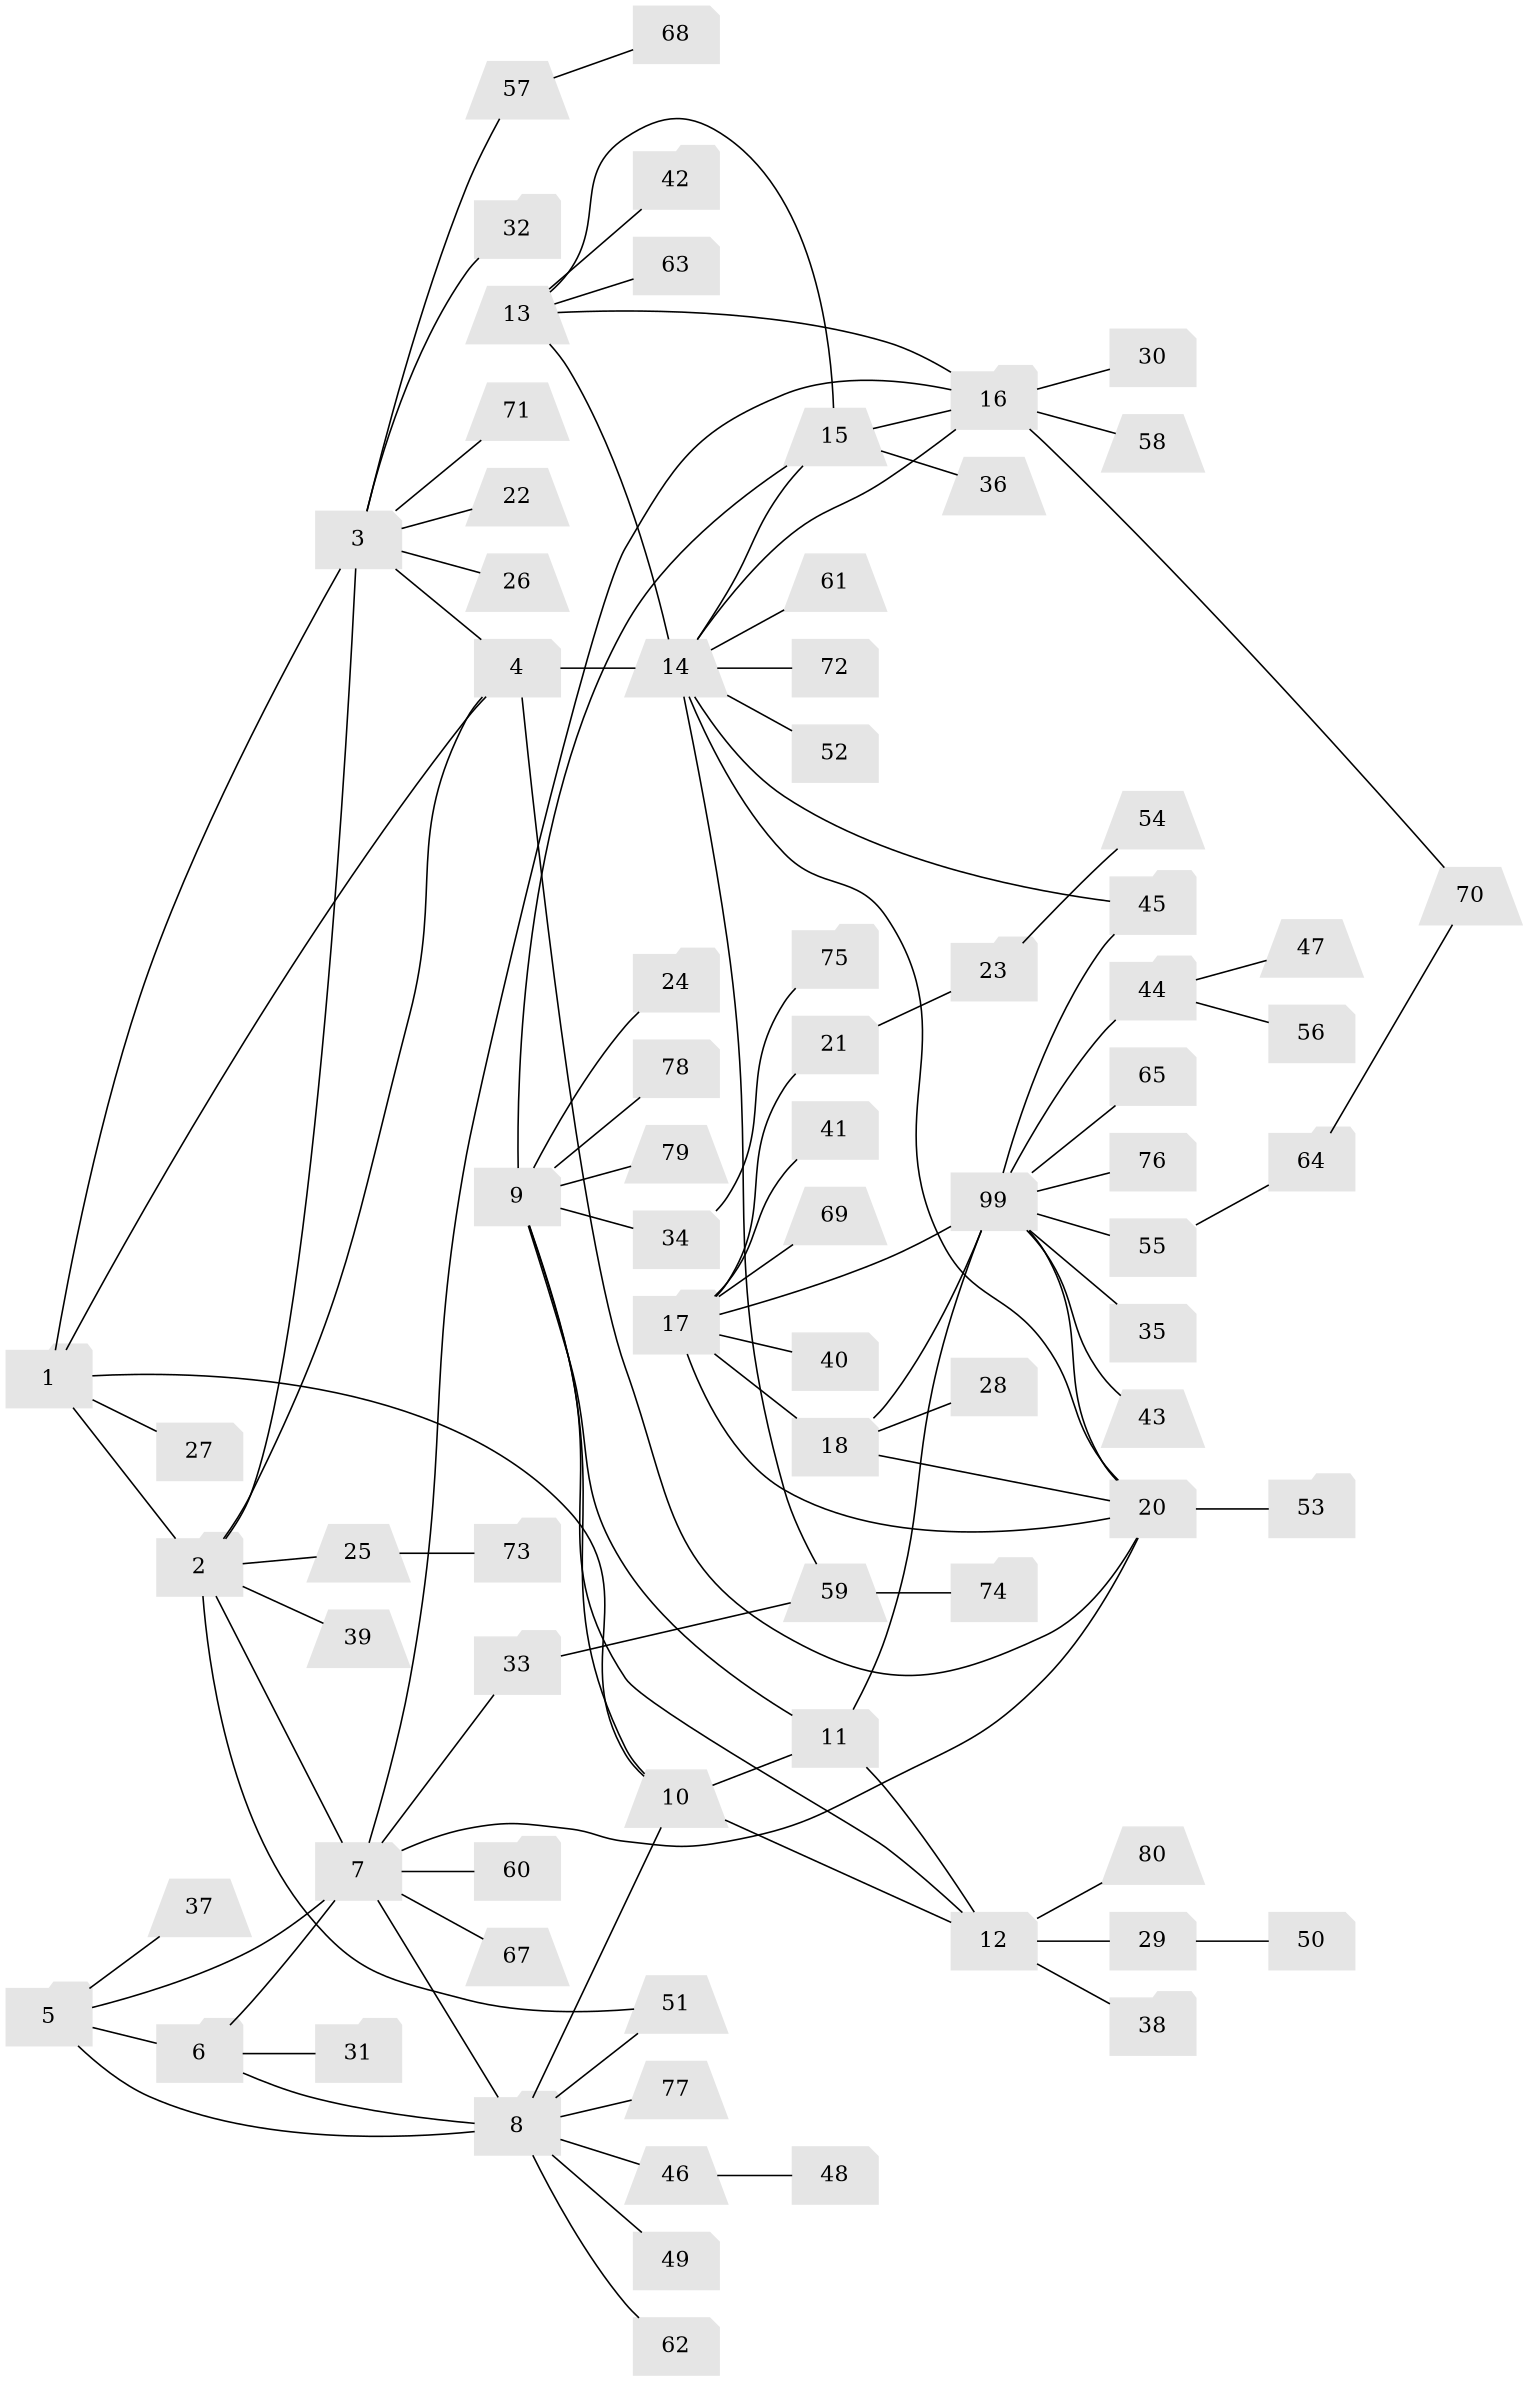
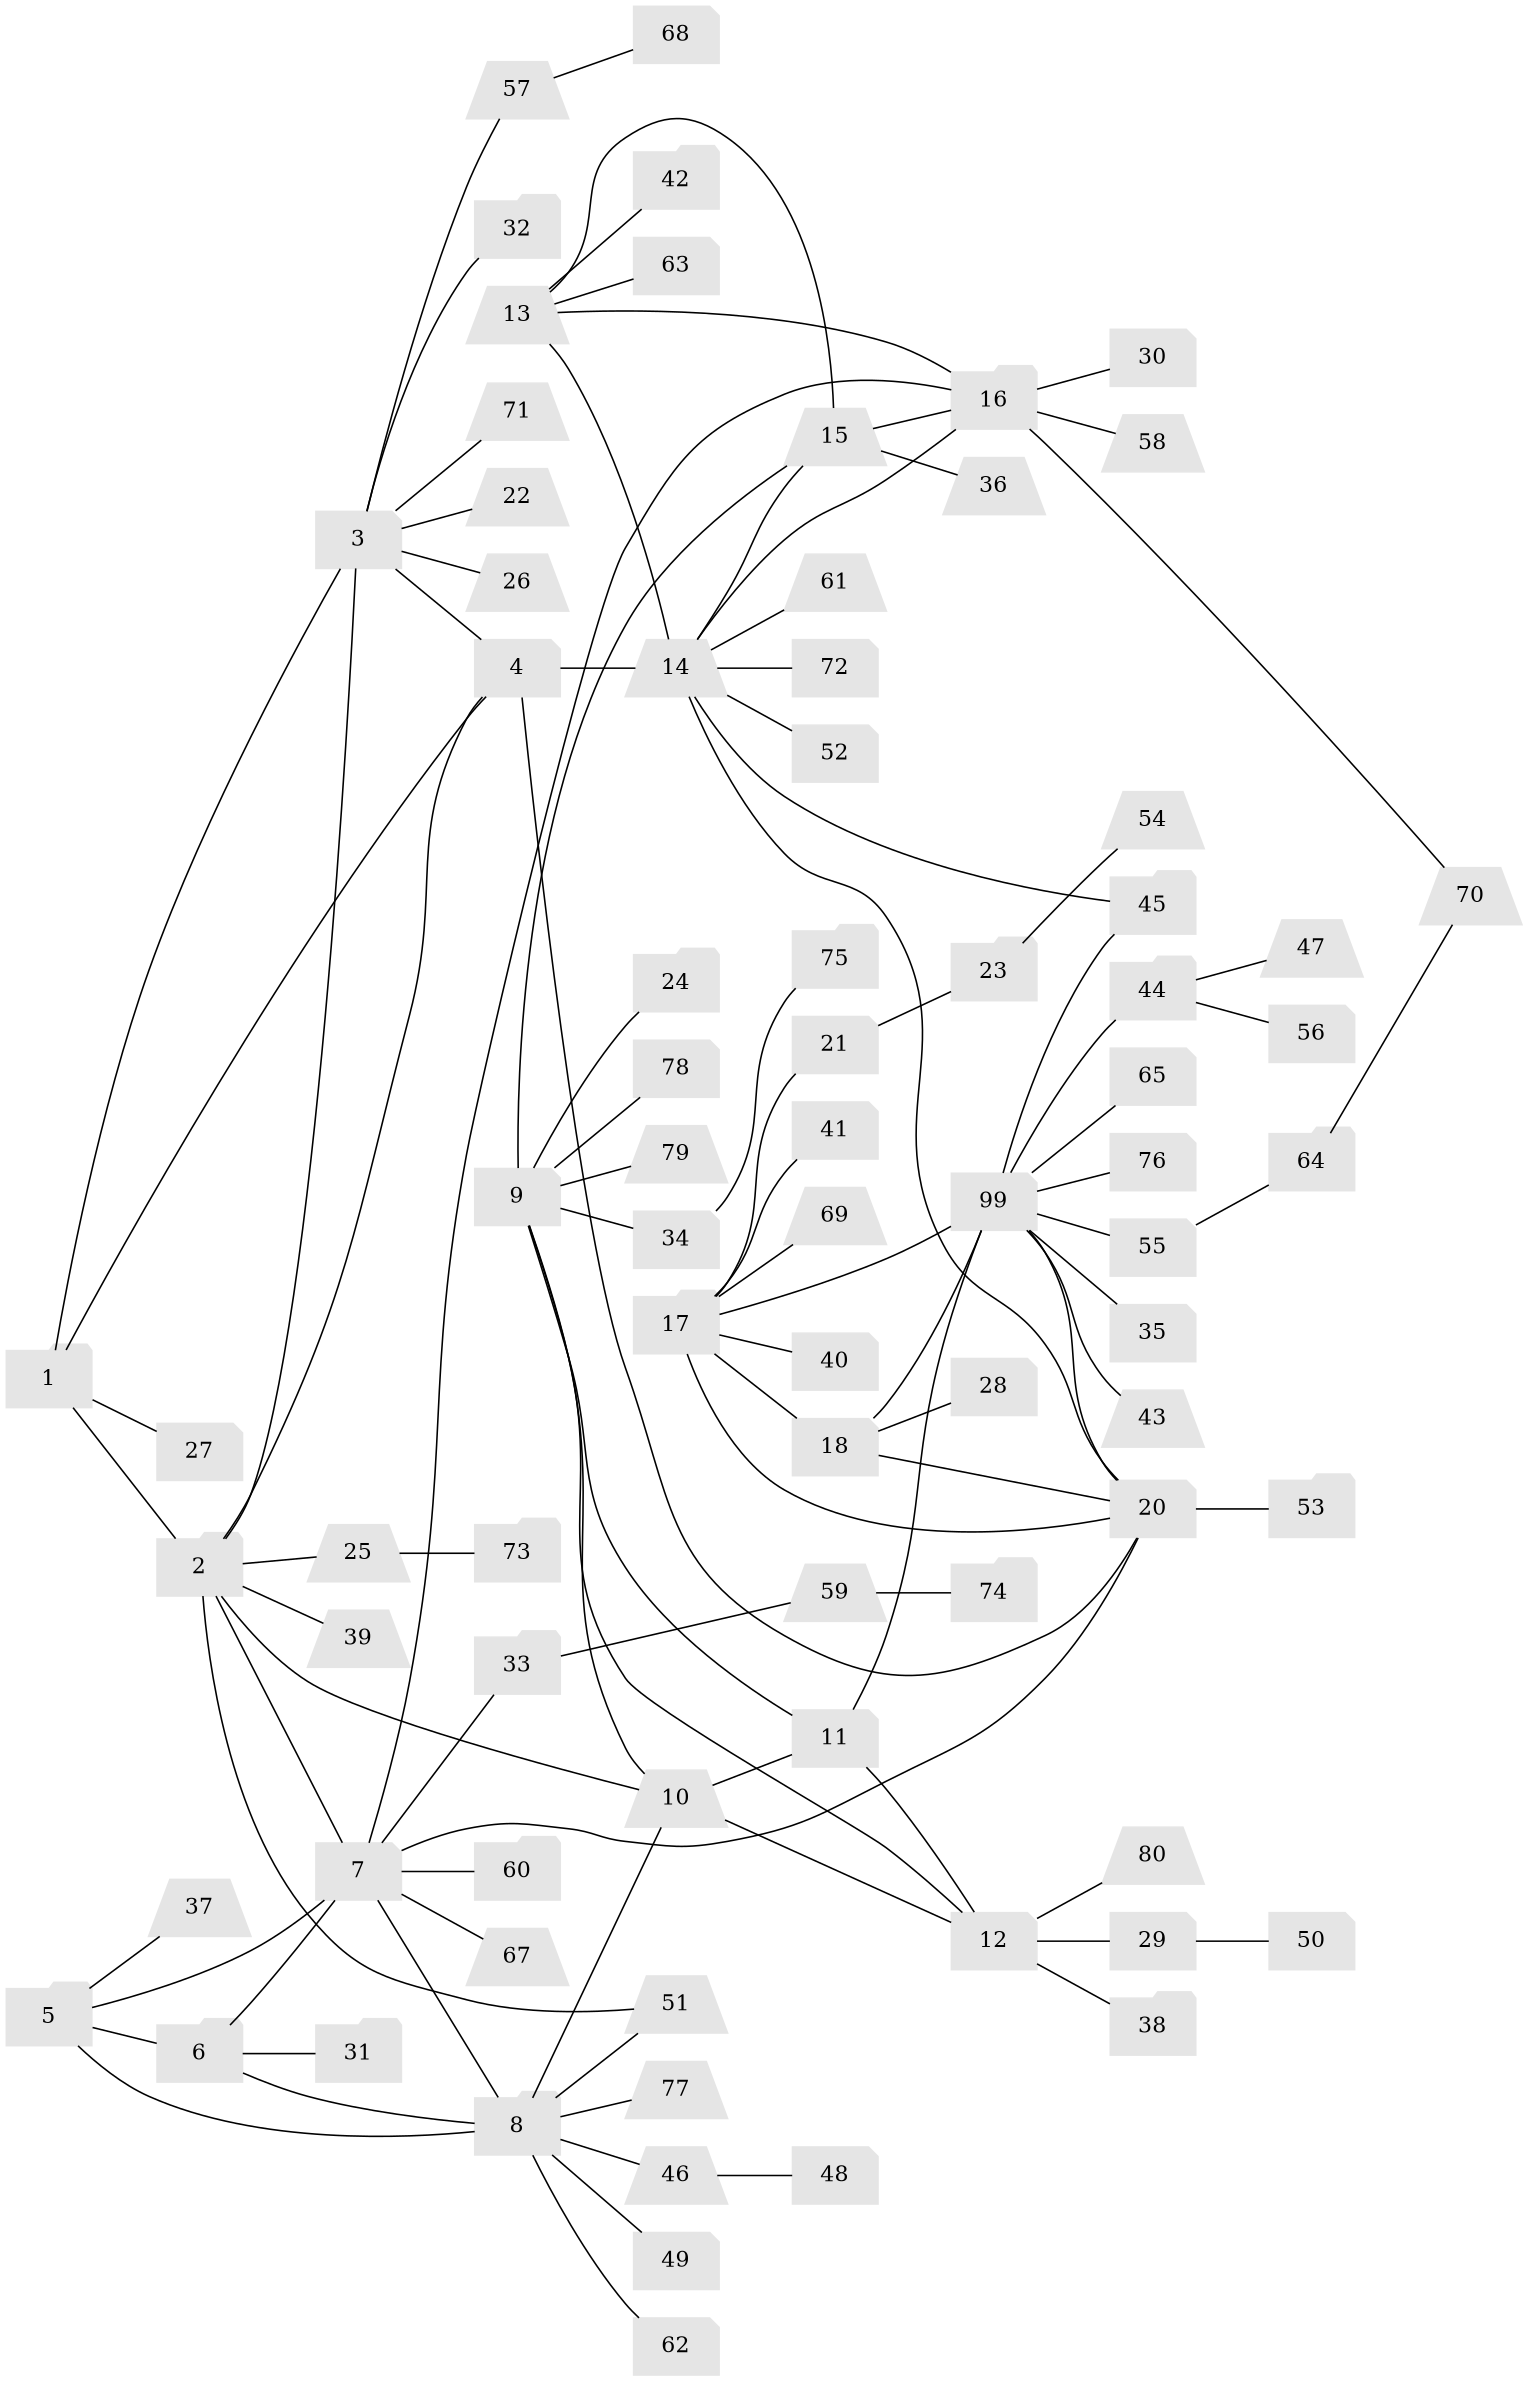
(742, 1111) -> none
(479, 1445) -> (413, 1725)
